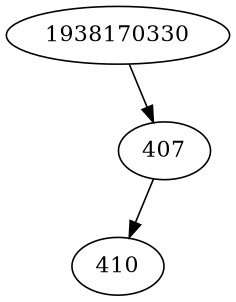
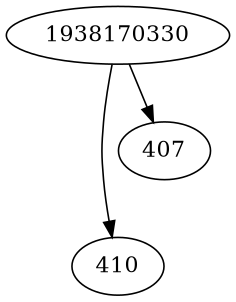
(144, 201) -> (102, 143)
